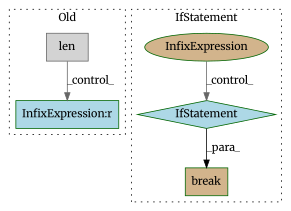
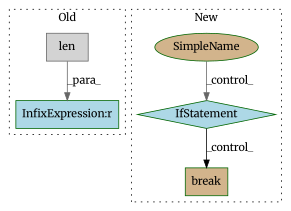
(207, 18) -> (207, 18)
(207, 47) -> (207, 47)
(91, 81) -> (84, 81)
(223, 148) -> (230, 148)
